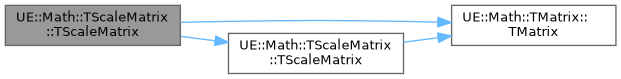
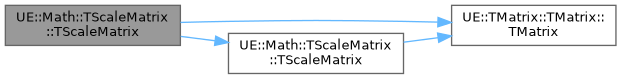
(534, 25) -> (534, 25)
